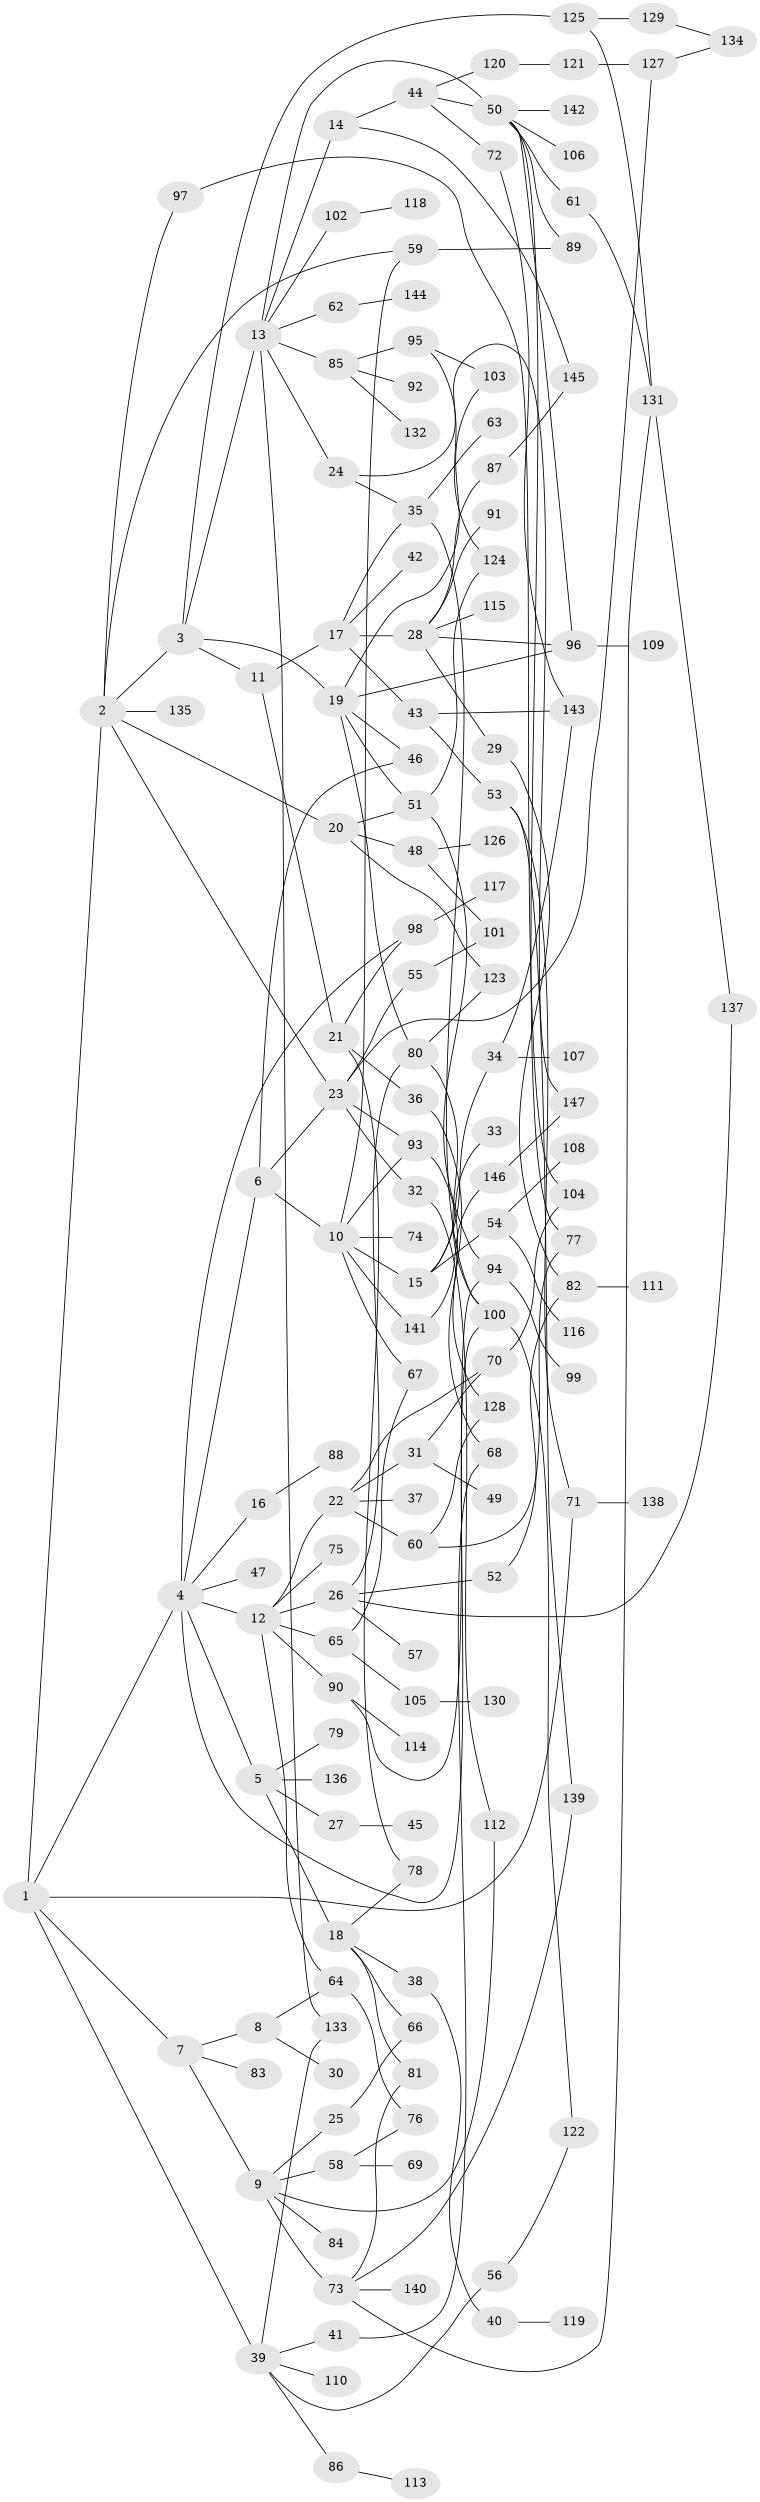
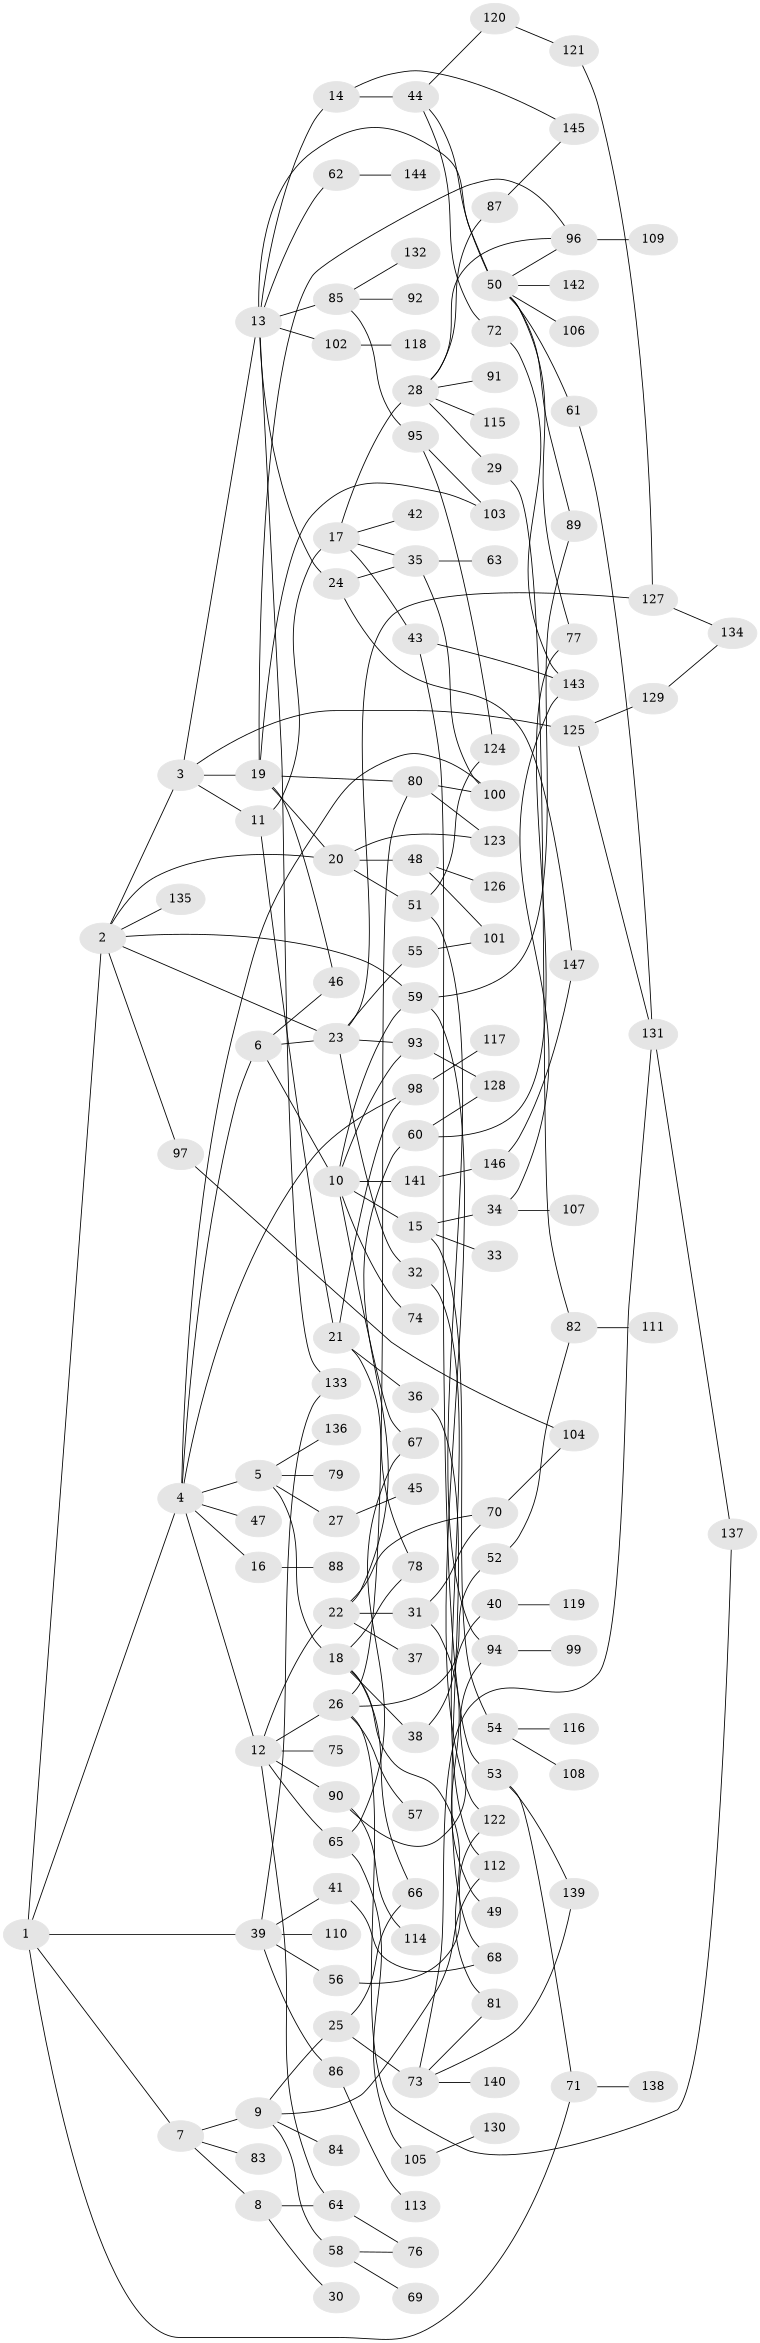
(371, 756) -> (299, 817)
(548, 1700) -> (461, 1308)
(292, 2240) -> (383, 2060)
